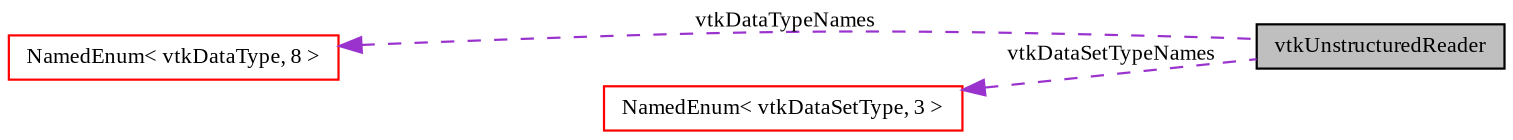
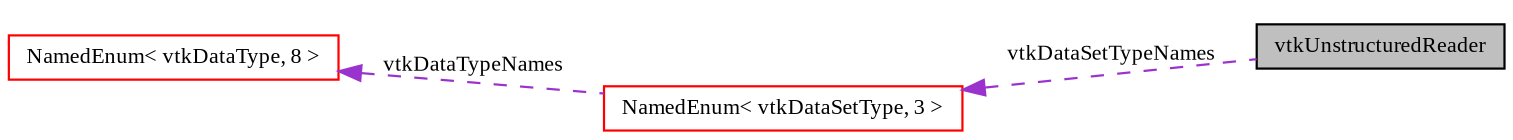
(809, 32) -> (483, 83)
